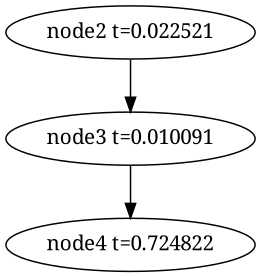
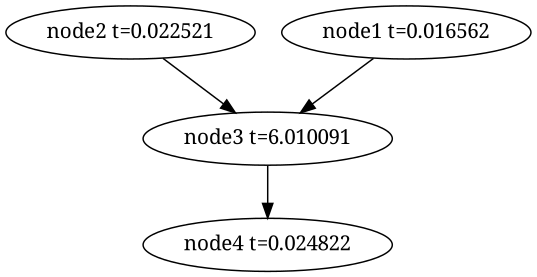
none -> (406, 32)
(131, 139) -> (268, 139)
(131, 245) -> (268, 245)
